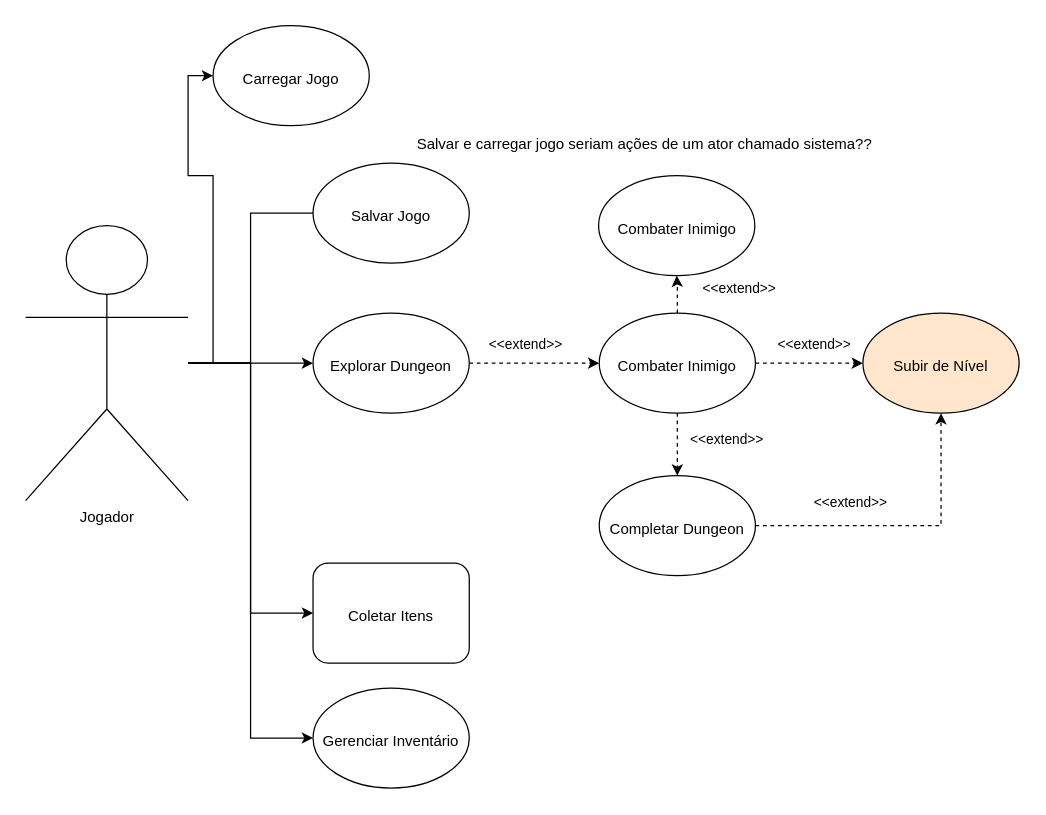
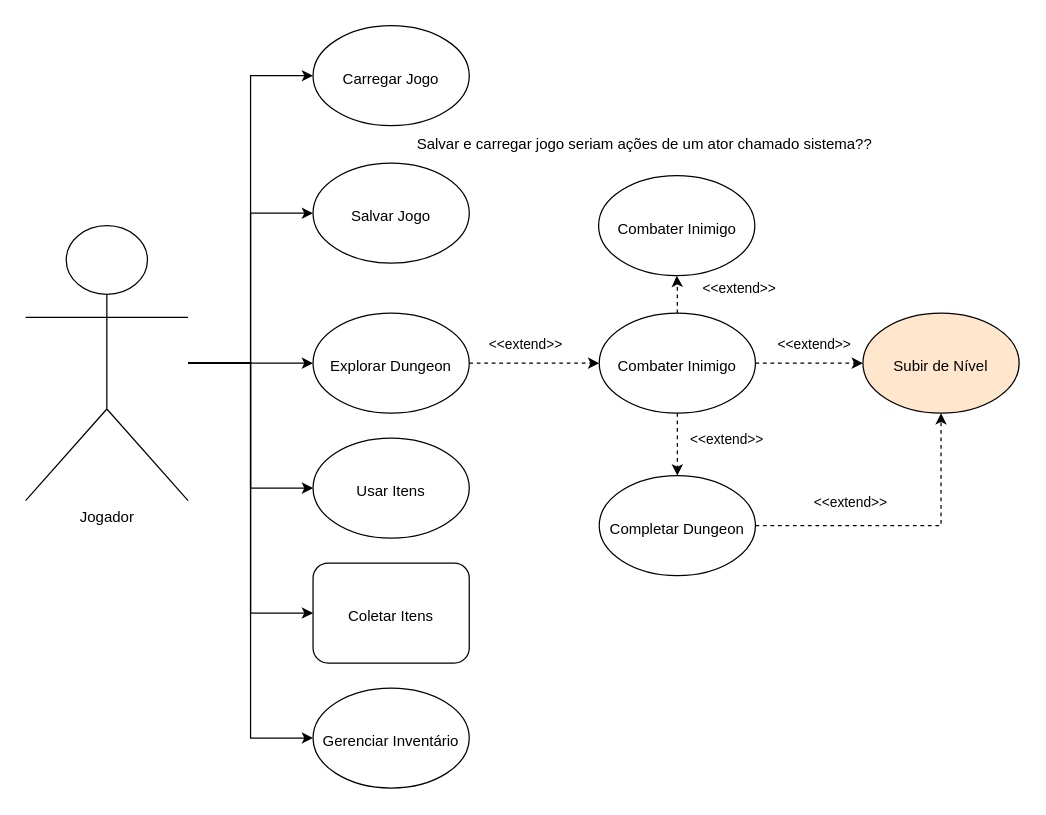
(291, 76) -> (391, 76)
(306, 213) -> (303, 213)
none -> (279, 488)
none -> (391, 488)
